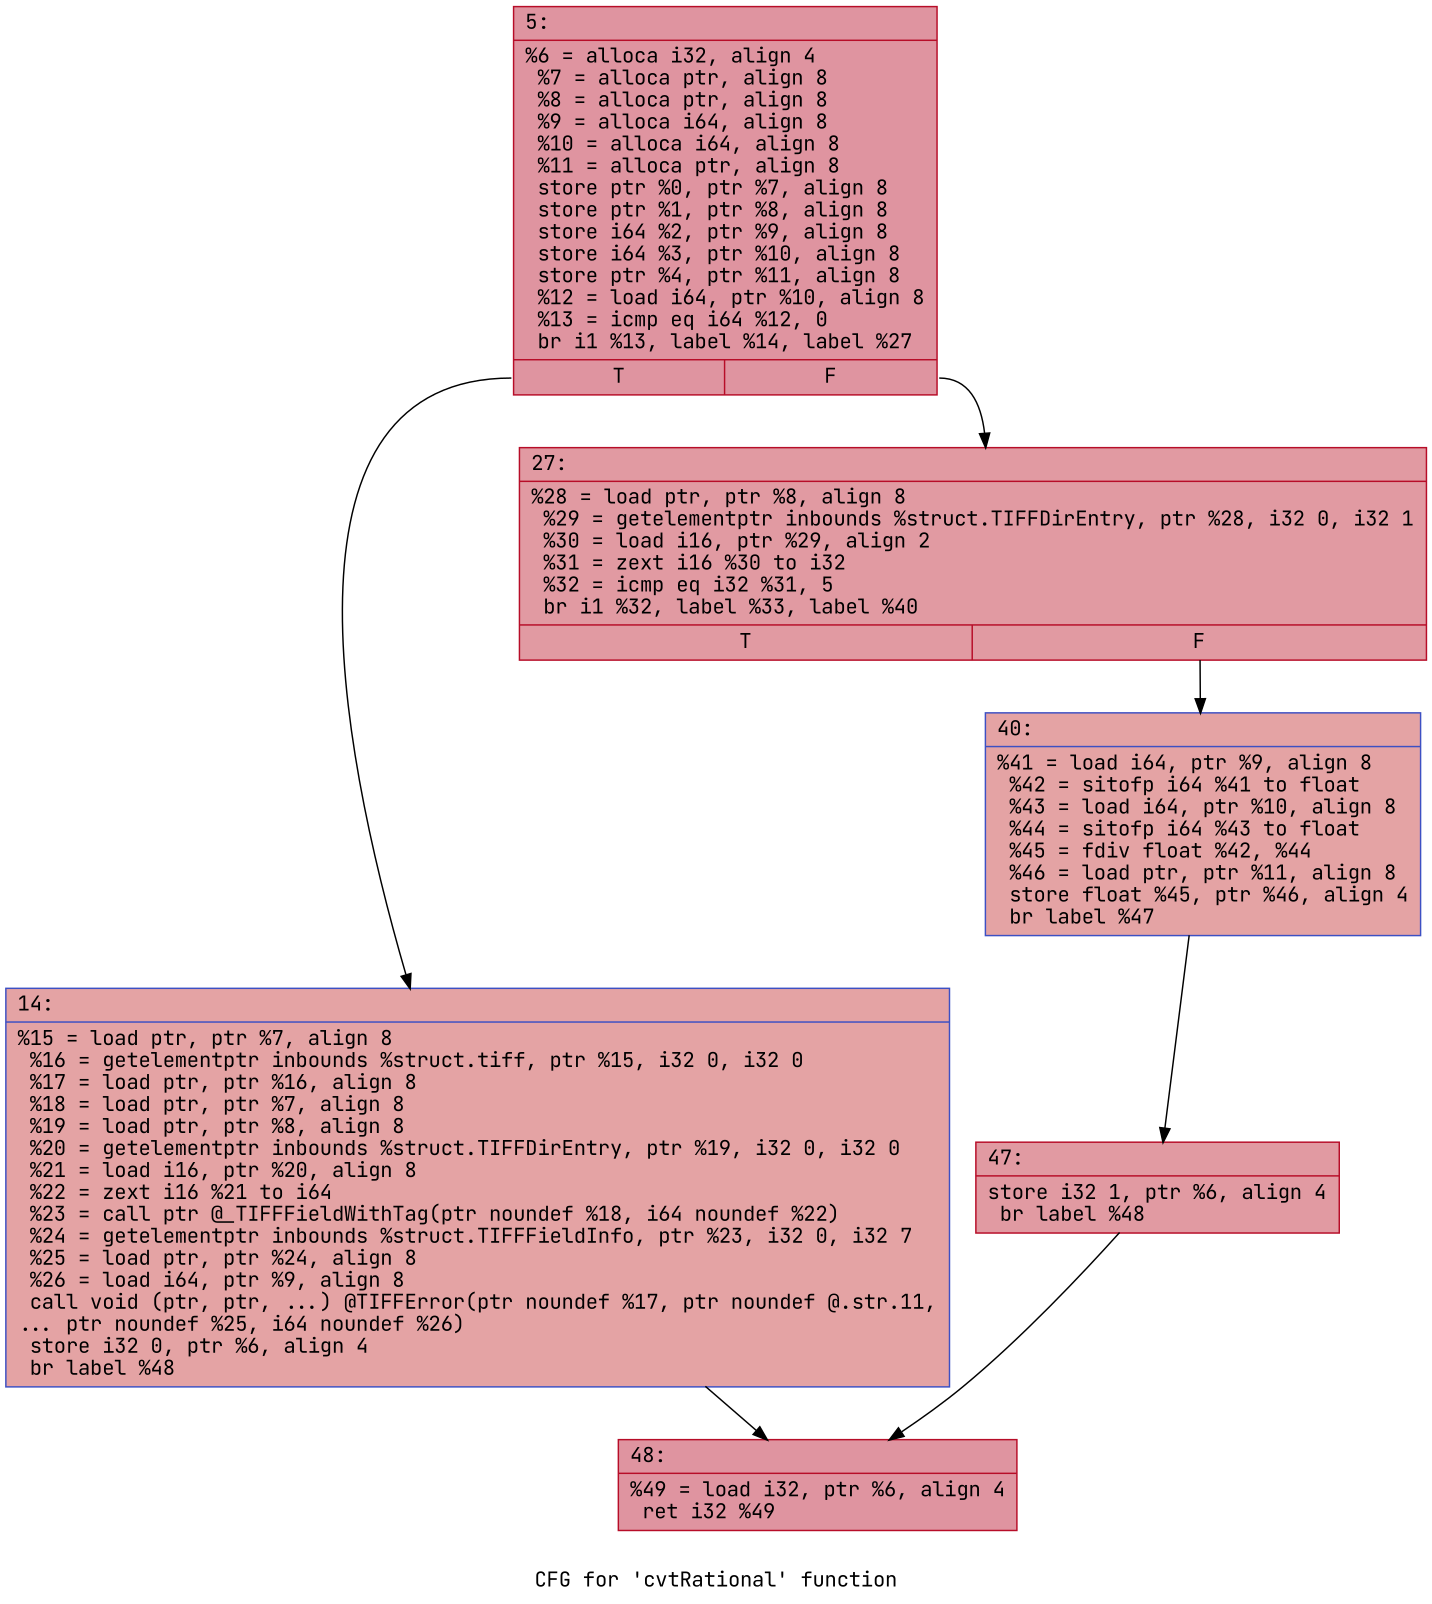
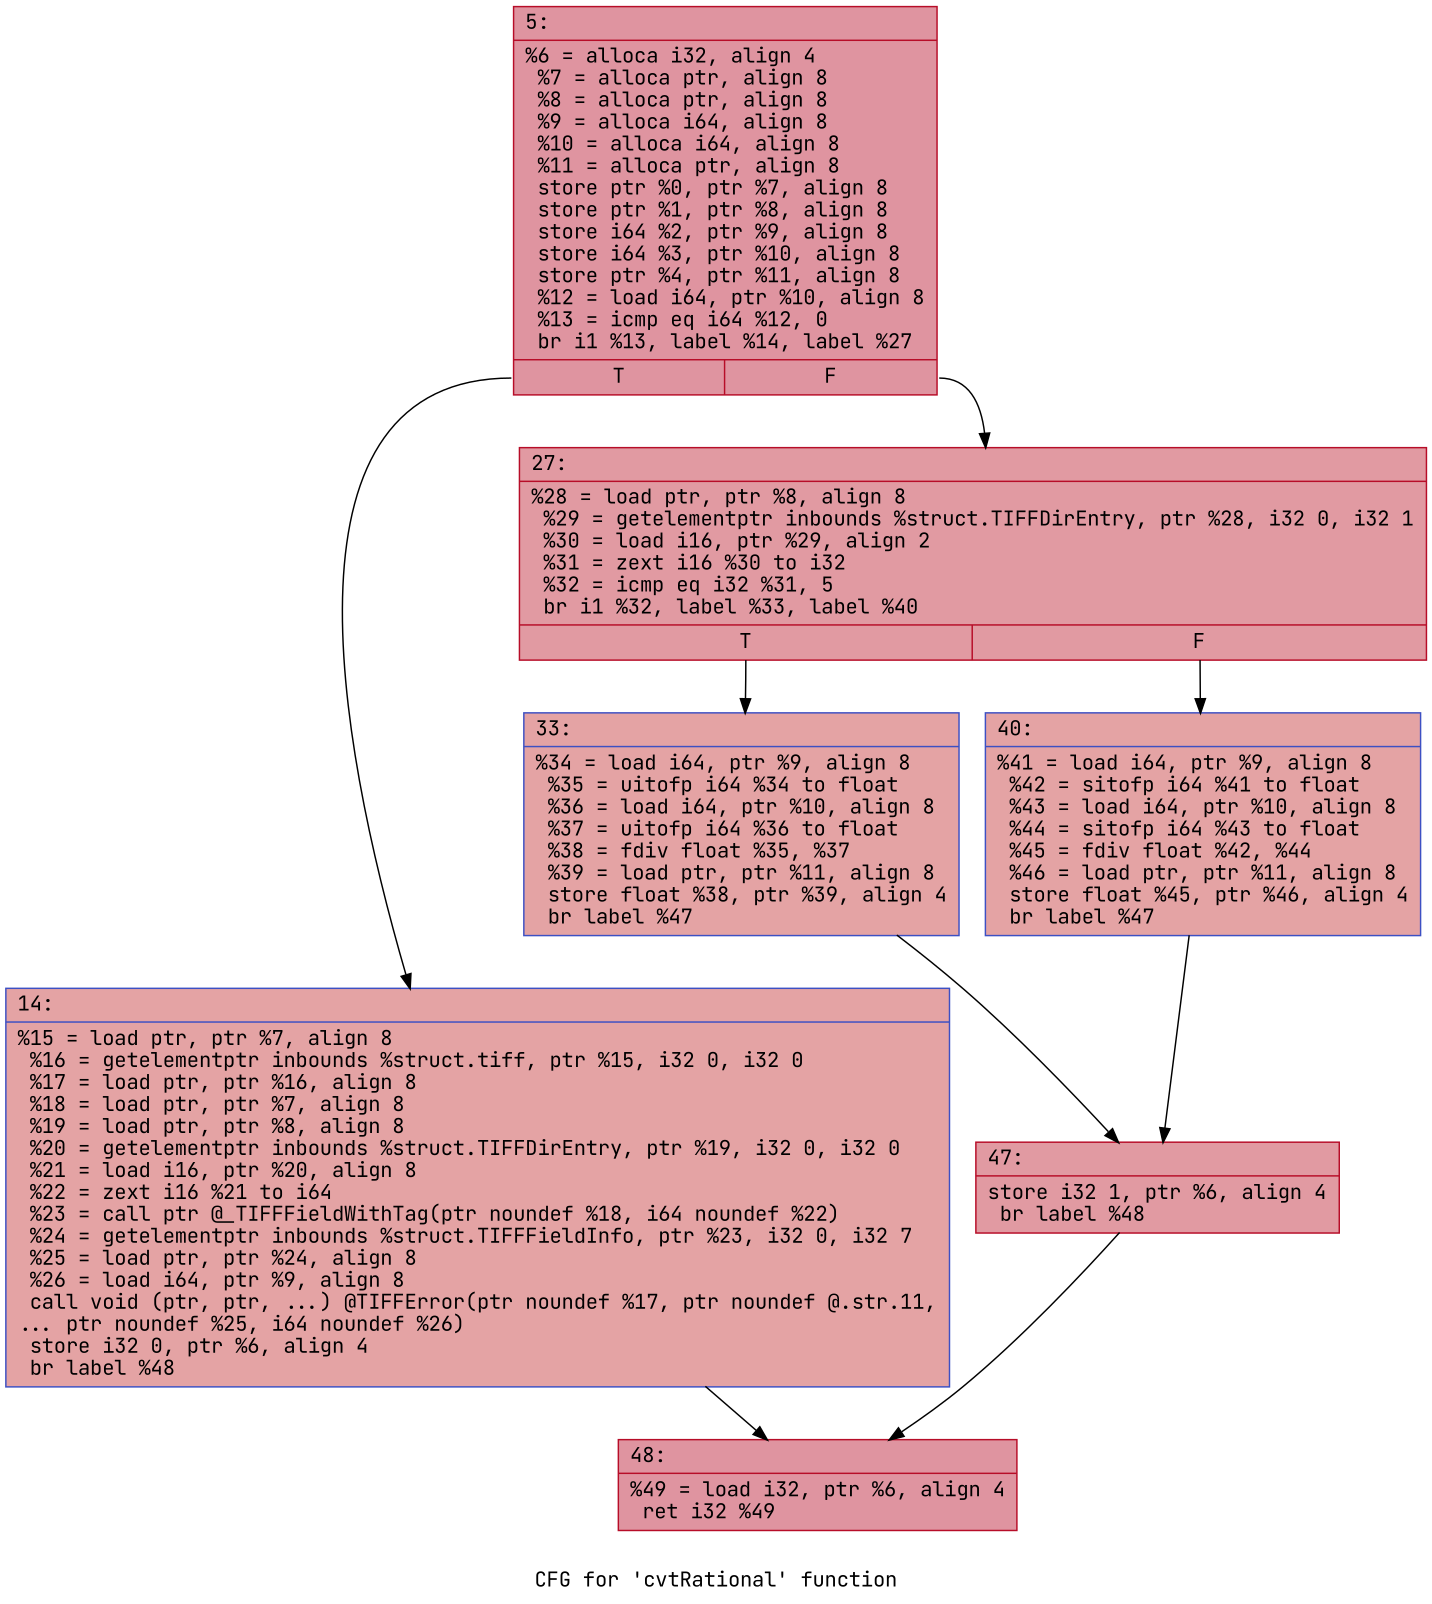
none -> (741, 824)
